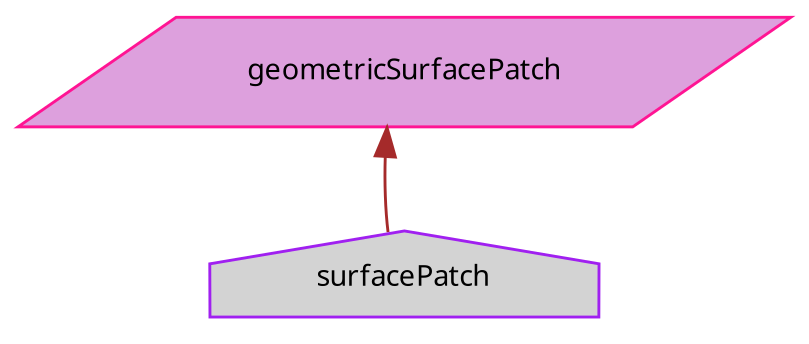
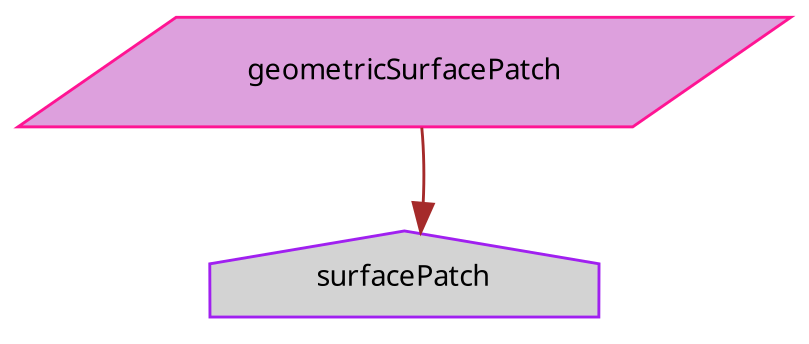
(385, 194) -> (424, 165)
